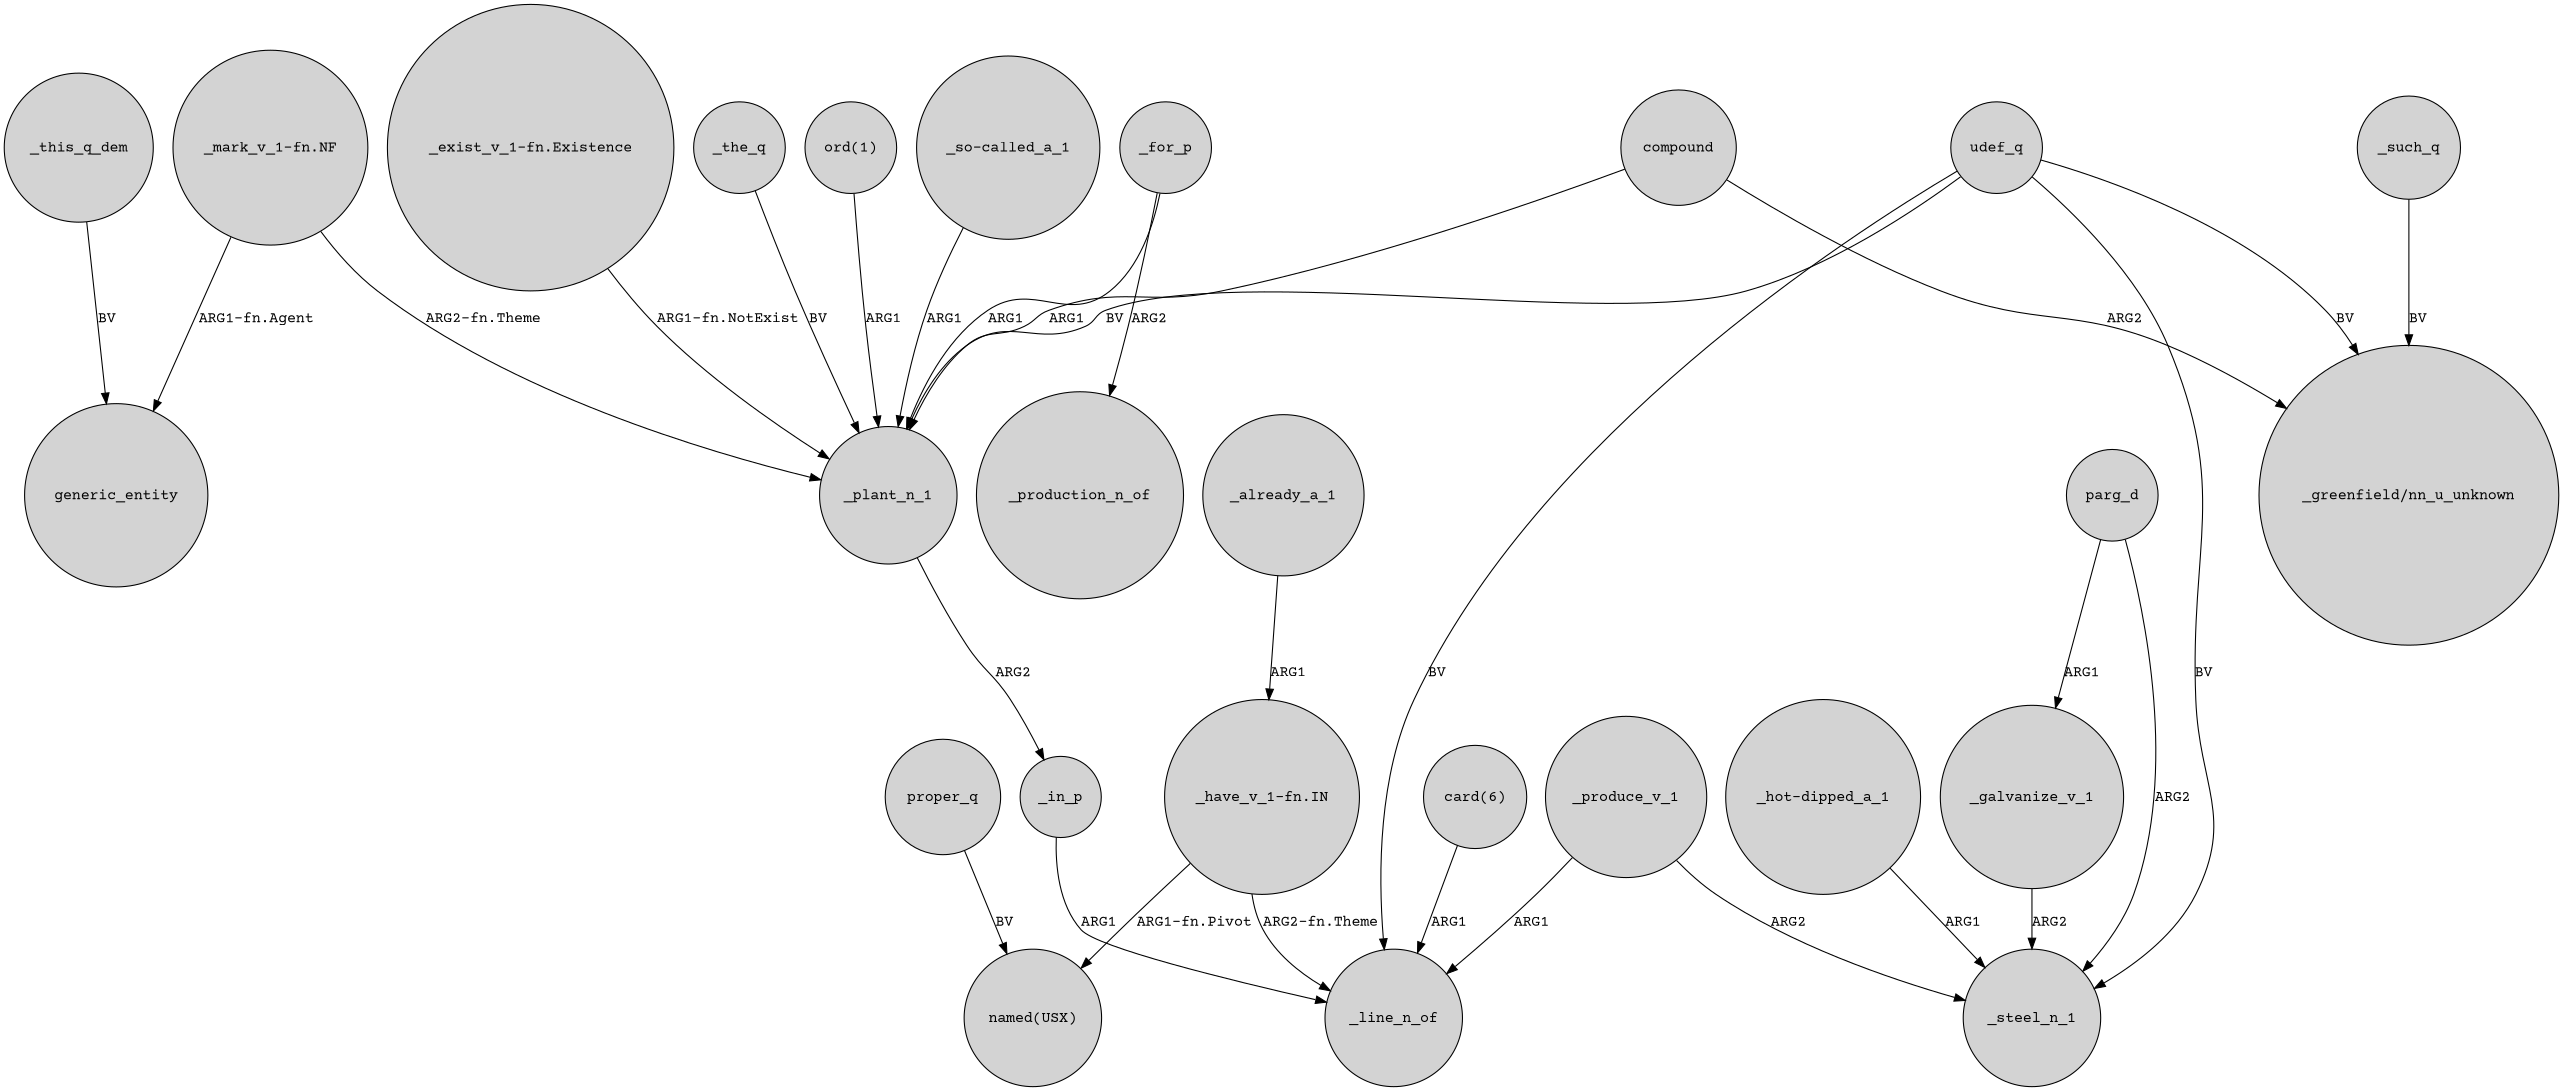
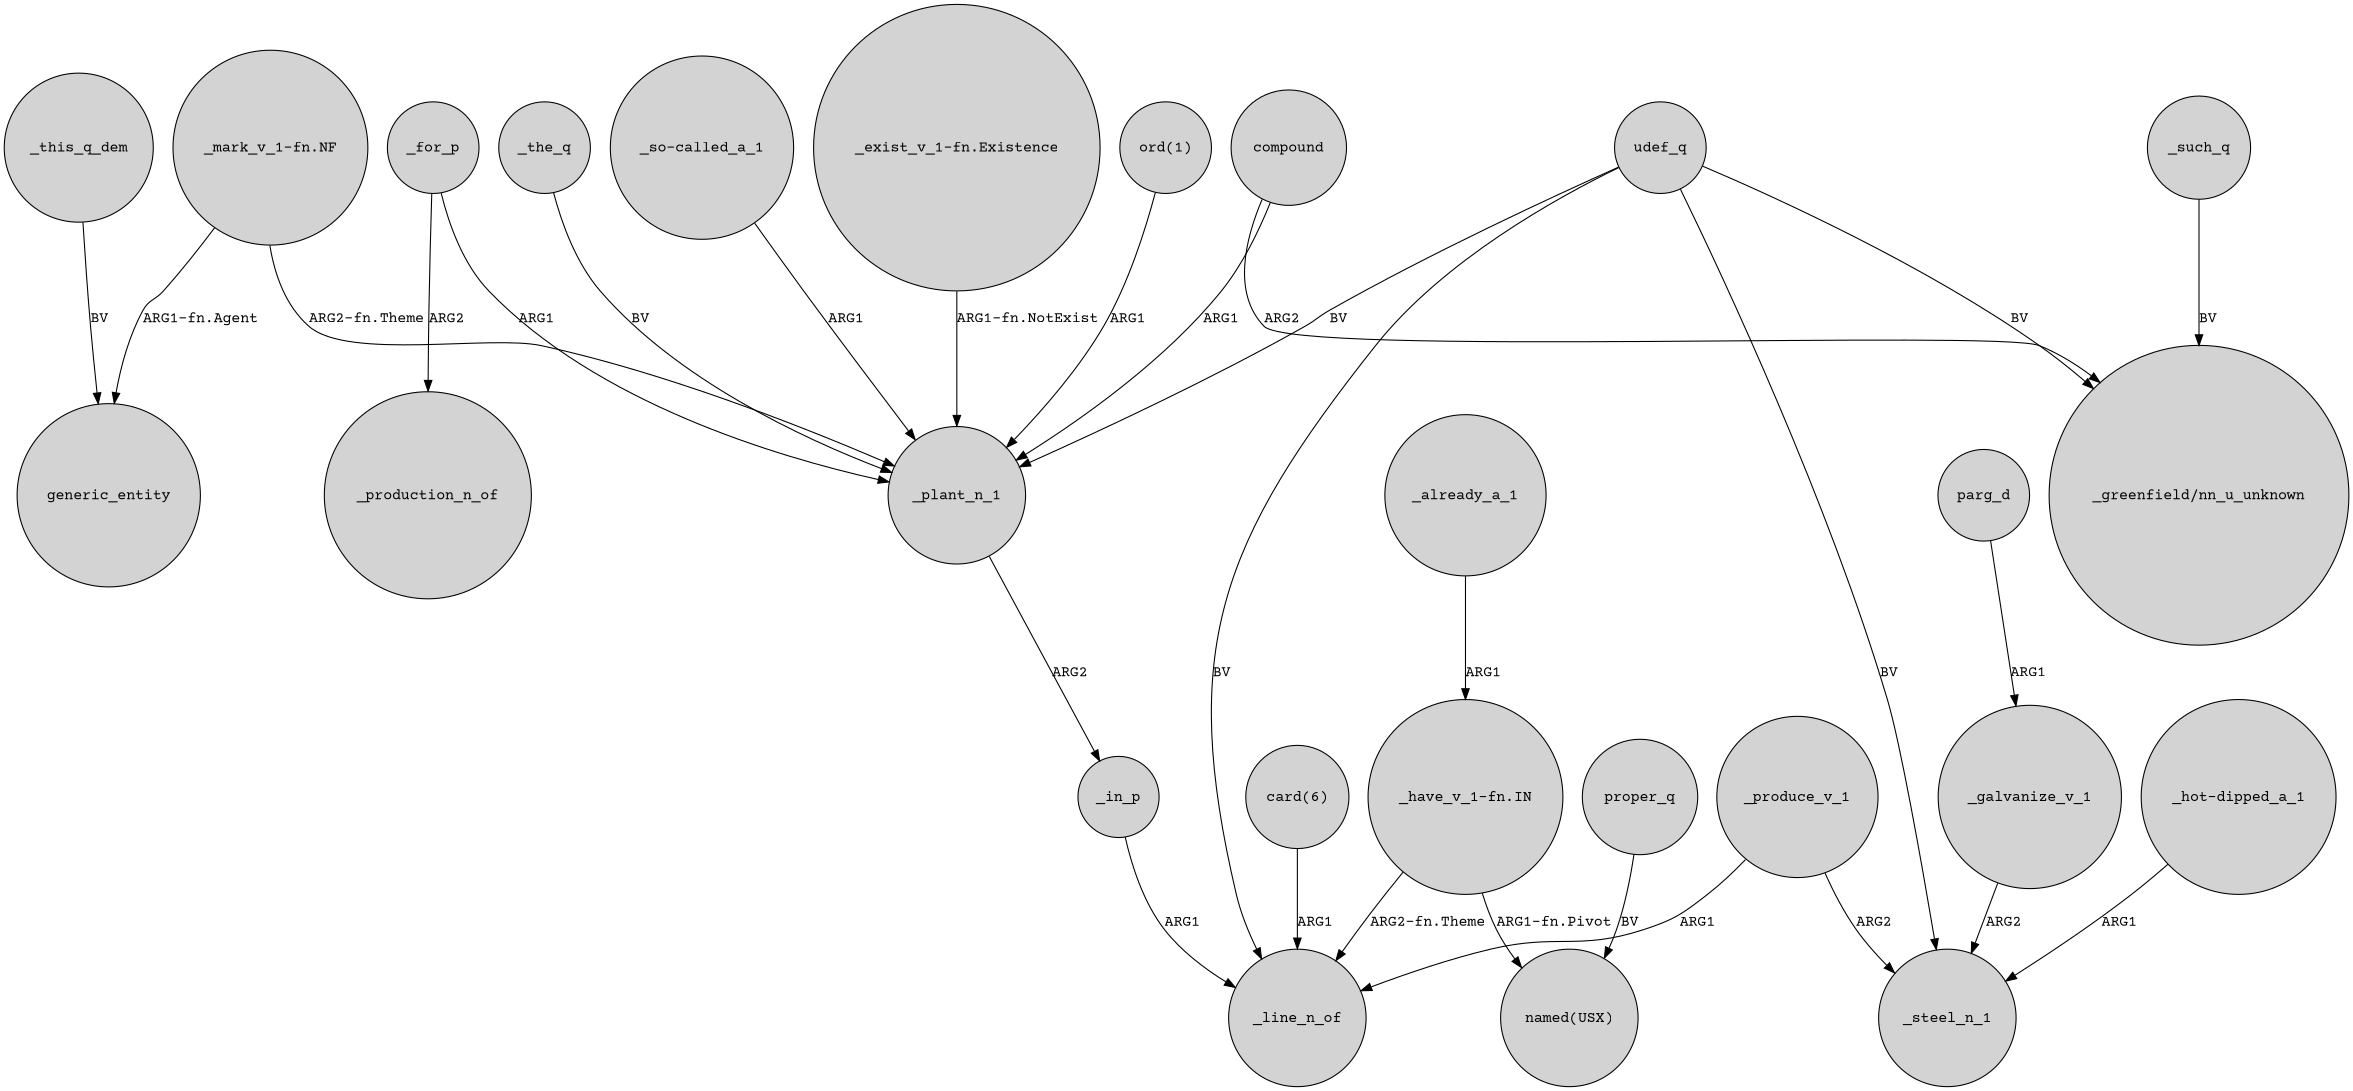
(2155, 758) -> none
